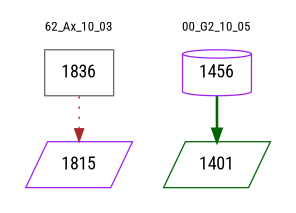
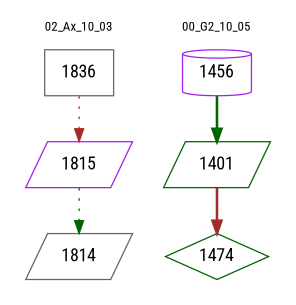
(79, 27) -> (79, 27)
none -> (79, 257)
none -> (217, 257)
